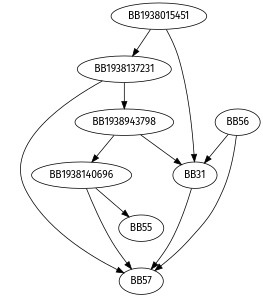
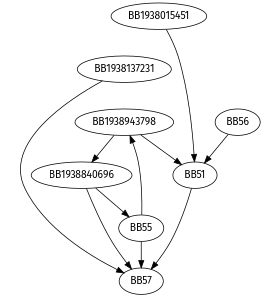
(144, 40) -> none
(124, 92) -> (141, 178)
(82, 175) -> (82, 175)
(195, 175) -> (195, 175)
(214, 209) -> (141, 251)
